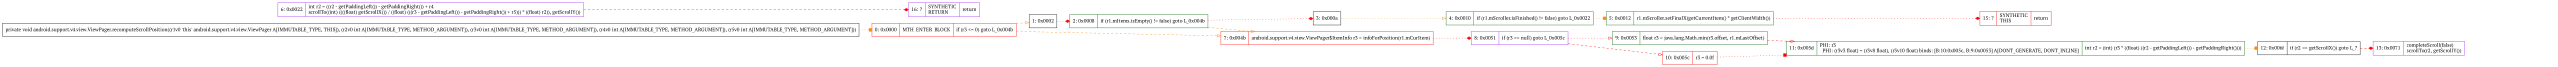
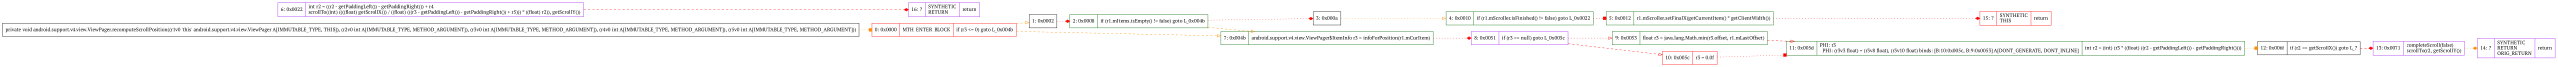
(1598, 18) -> (1598, 18)
(1327, 38) -> (1327, 38)
none -> (2516, 48)
